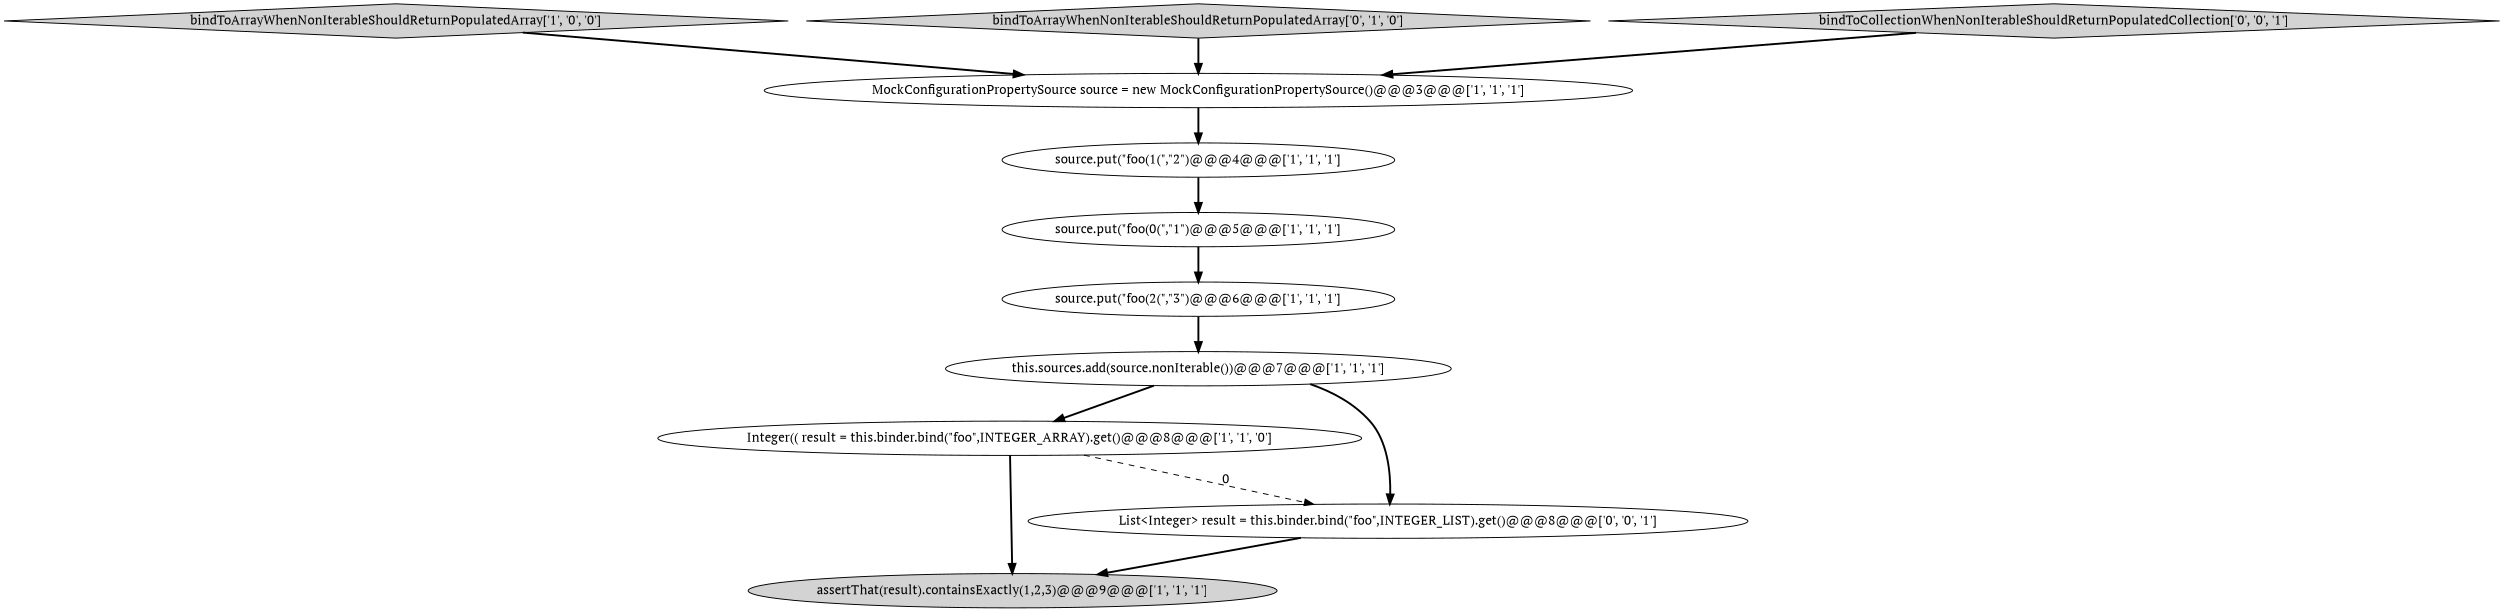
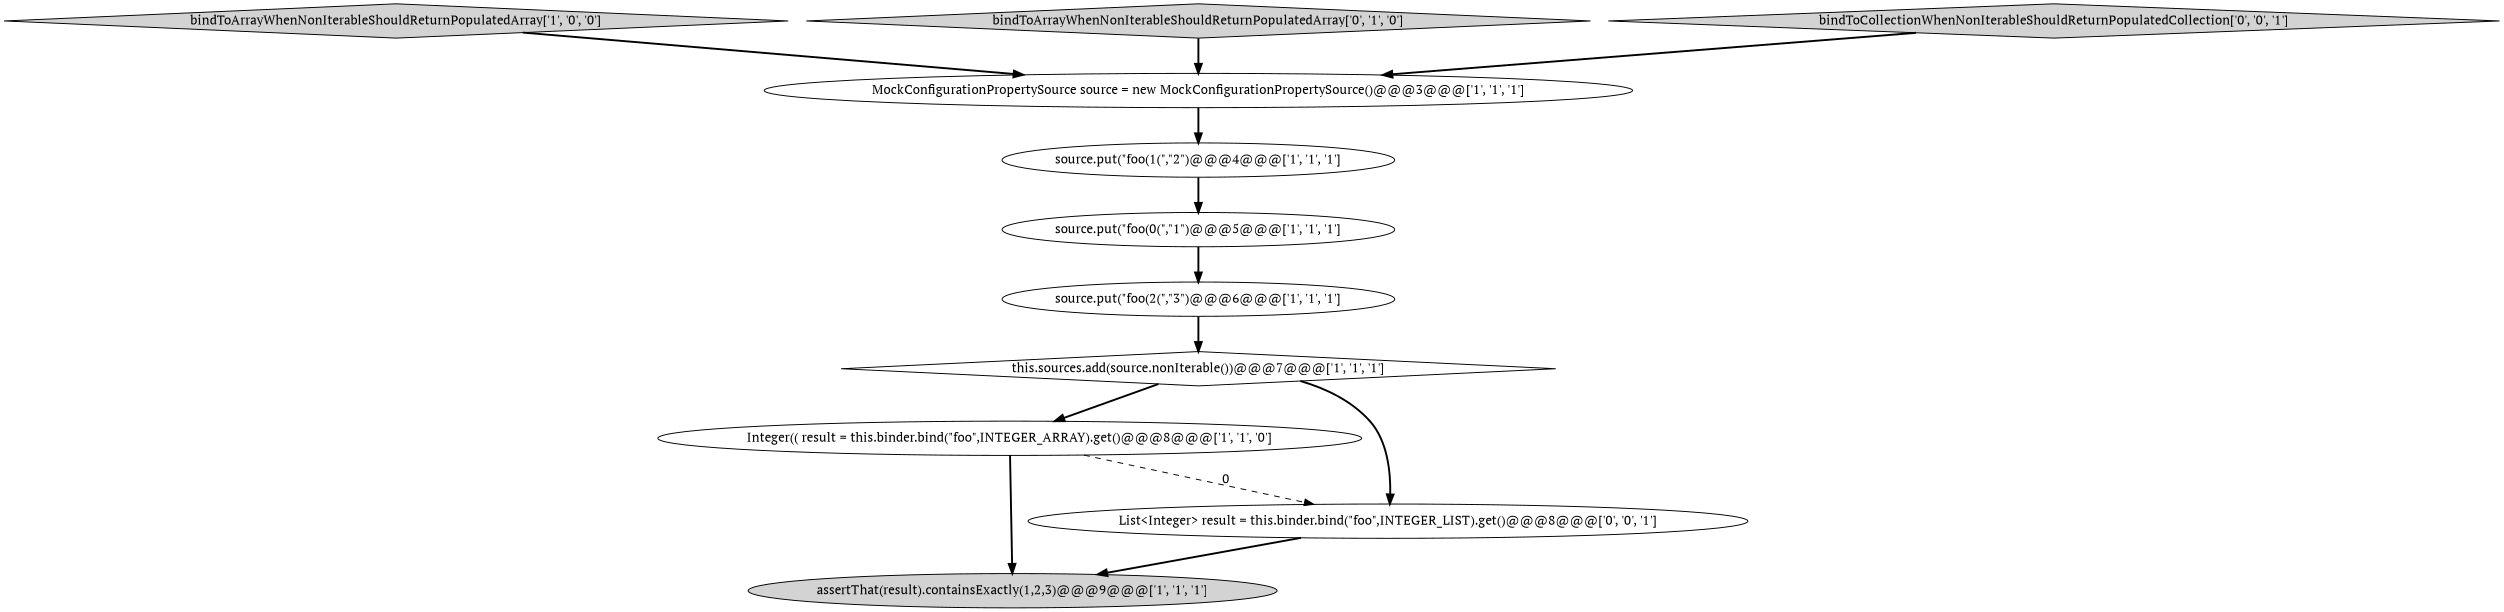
(1198, 369) -> (1198, 369)
